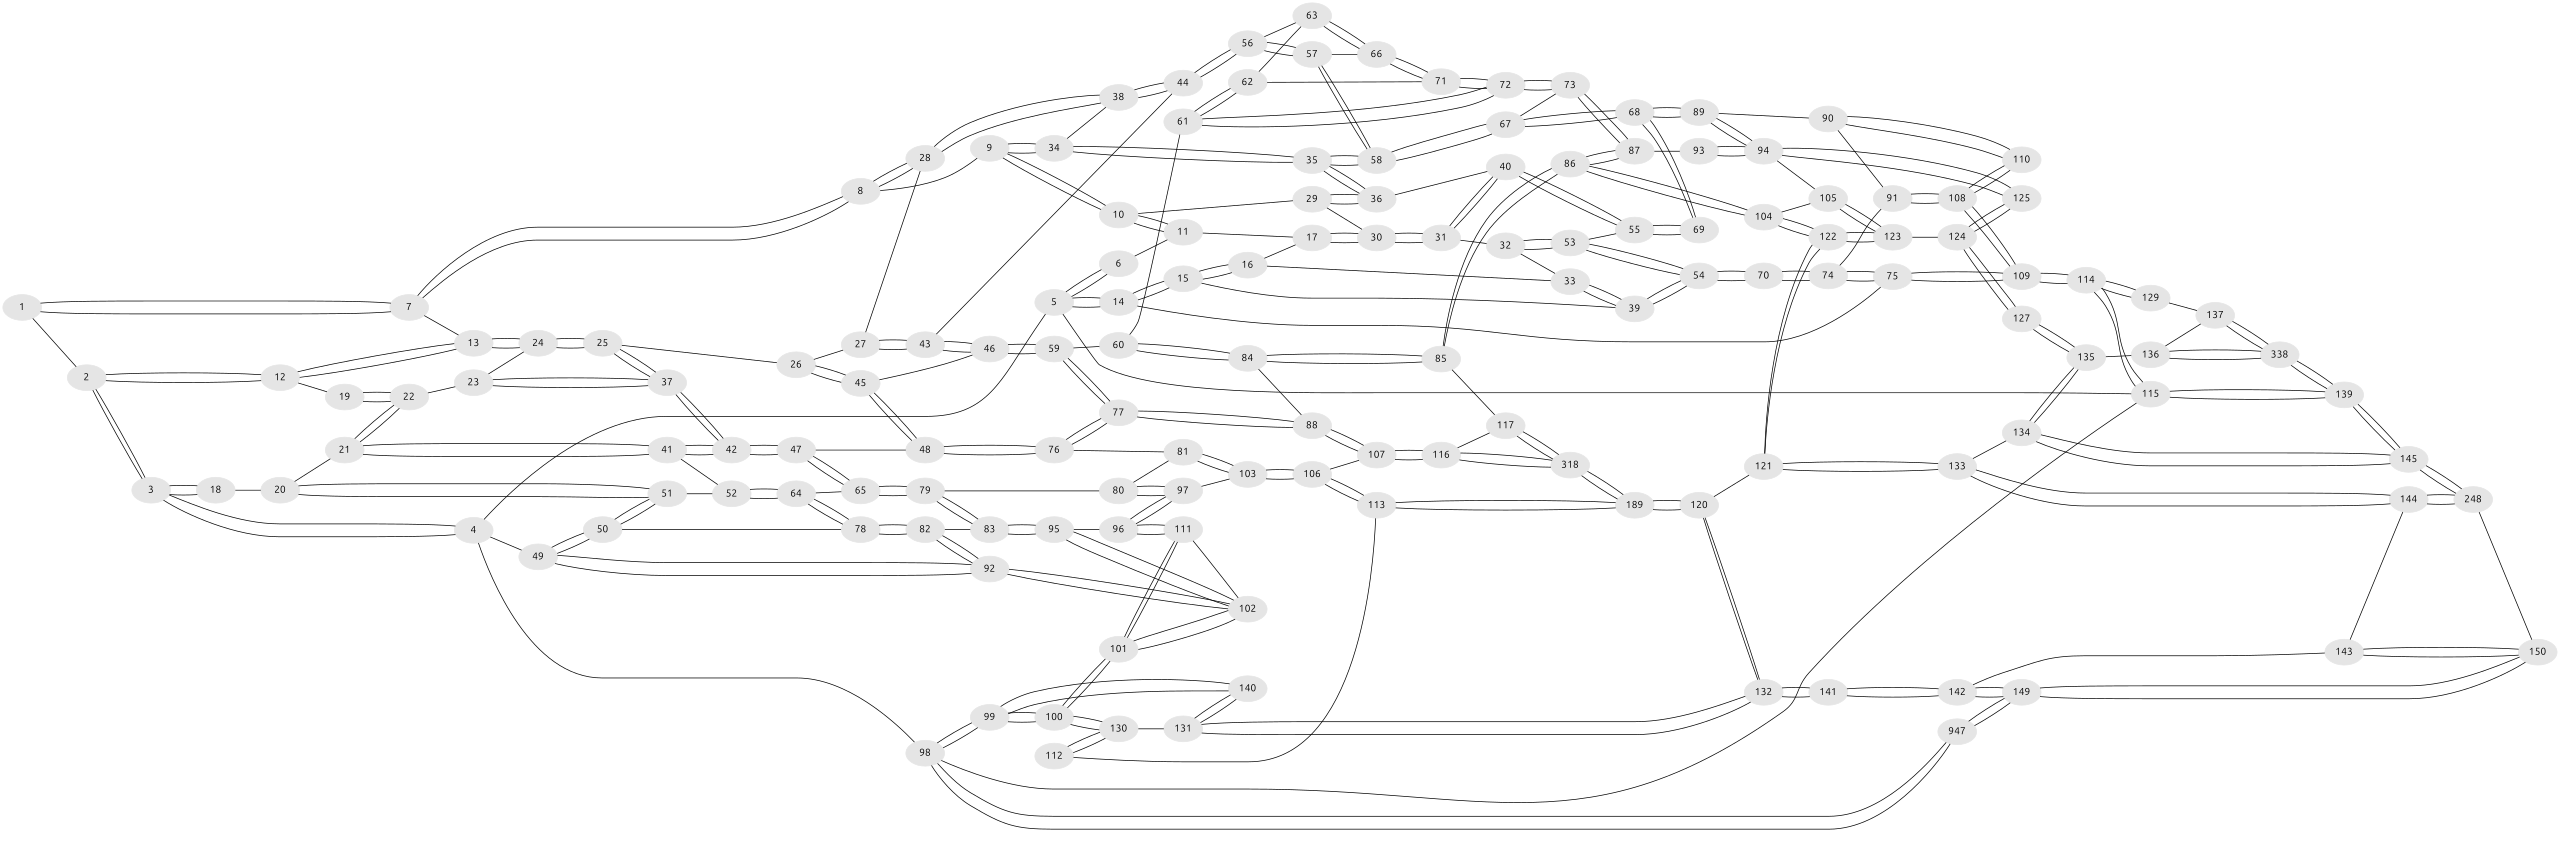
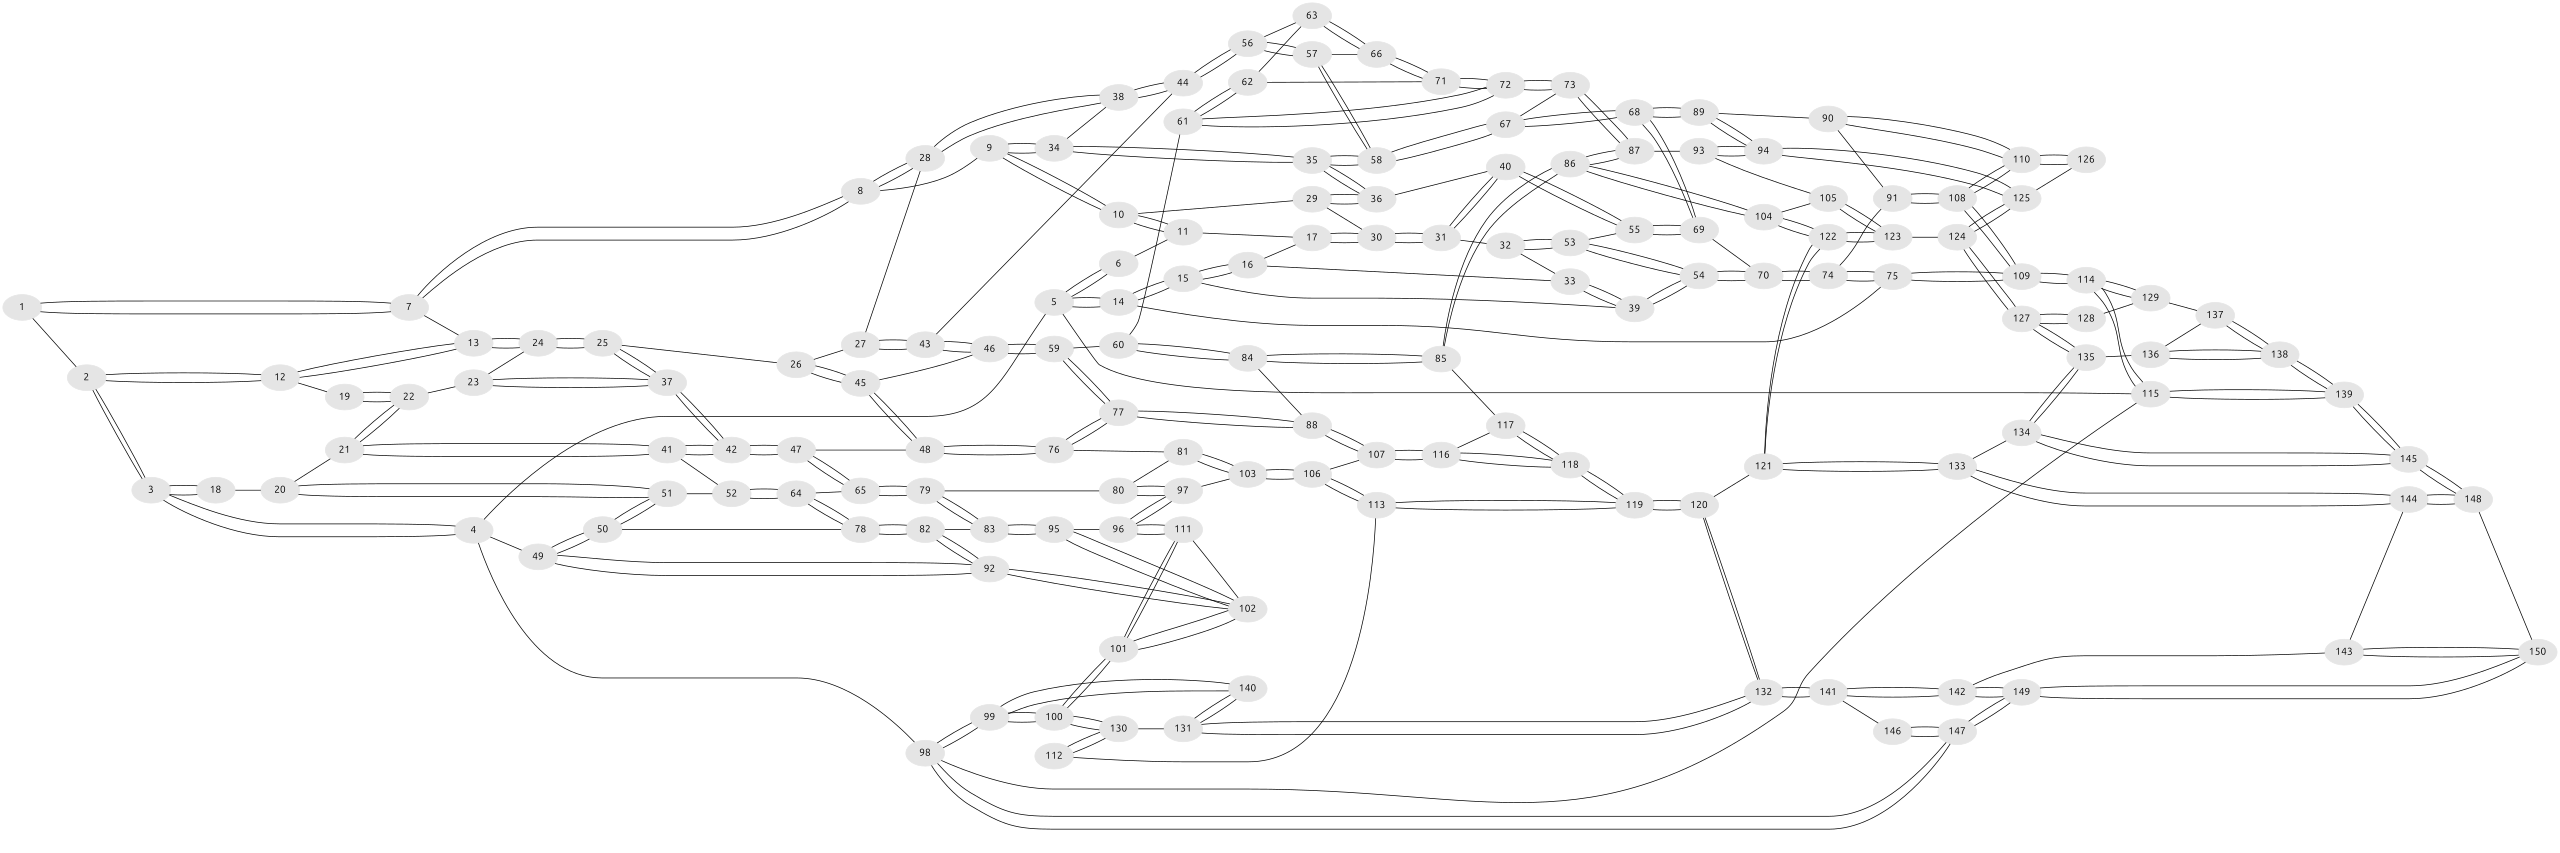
none -> (2086, 160)
(1796, 175) -> (1762, 177)
none -> (1731, 253)
none -> (2086, 319)
(2280, 355) -> (2280, 355)
(1570, 465) -> (1570, 465)
(2473, 500) -> (2473, 500)
(1635, 505) -> (1635, 505)
none -> (1893, 732)
(1957, 732) -> (1957, 732)
